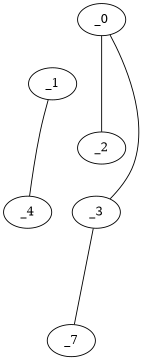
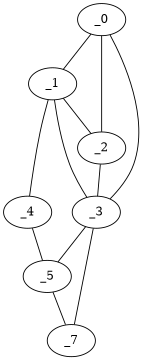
none -> (77, 52)
none -> (77, 116)
none -> (65, 151)
none -> (99, 180)
none -> (47, 276)
